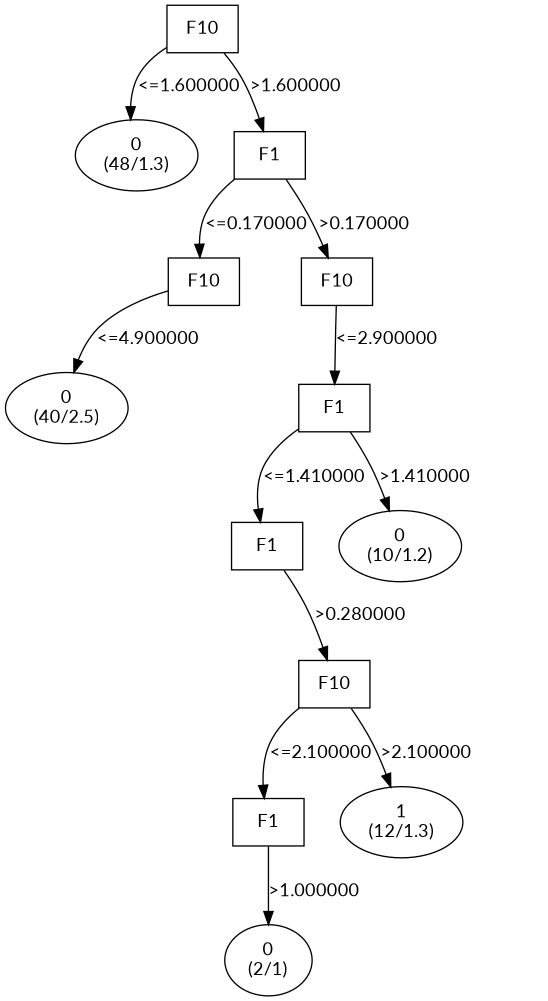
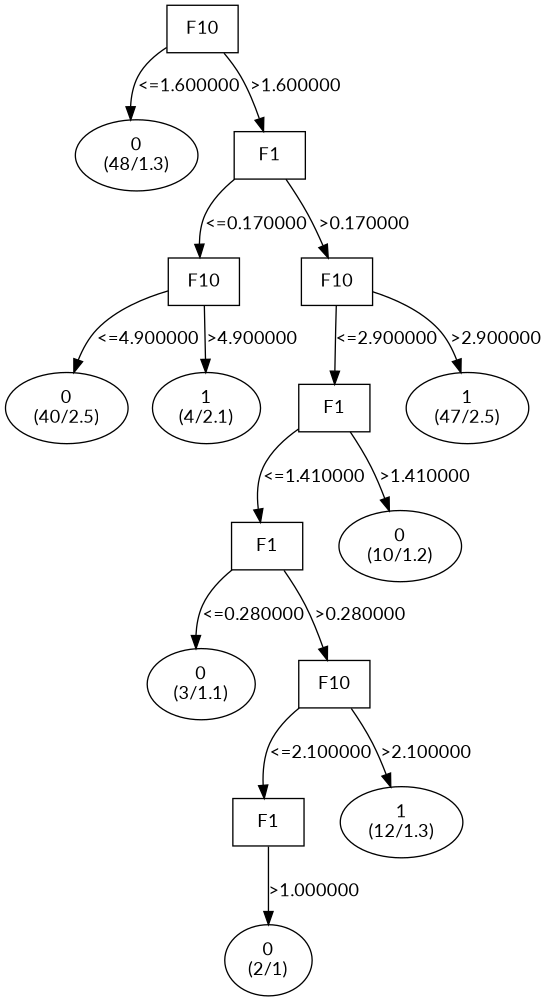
none -> (206, 408)
none -> (467, 408)
none -> (201, 684)
